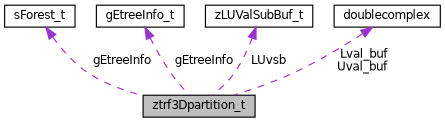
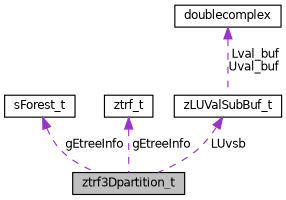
(140, 16) -> (129, 106)
(301, 70) -> (228, 67)
